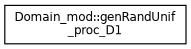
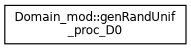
(95, 25) -> (95, 25)
